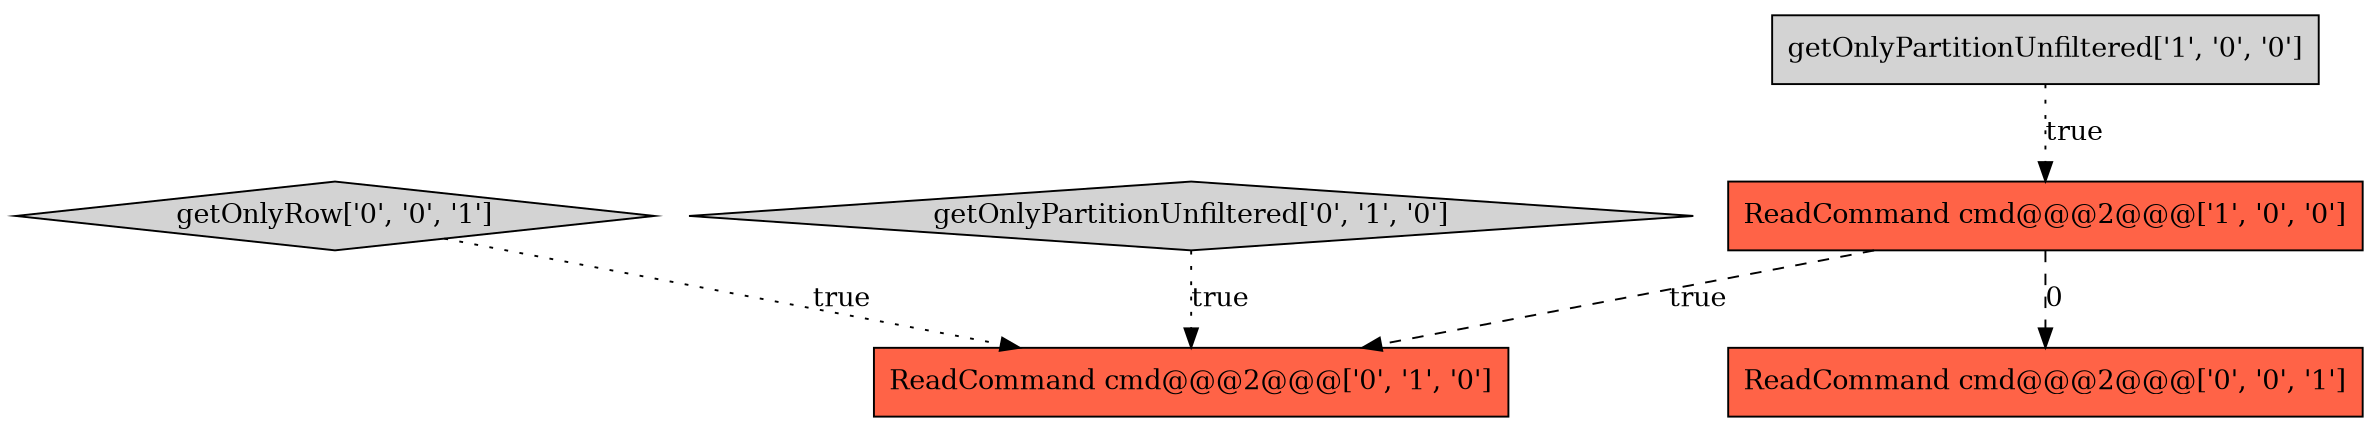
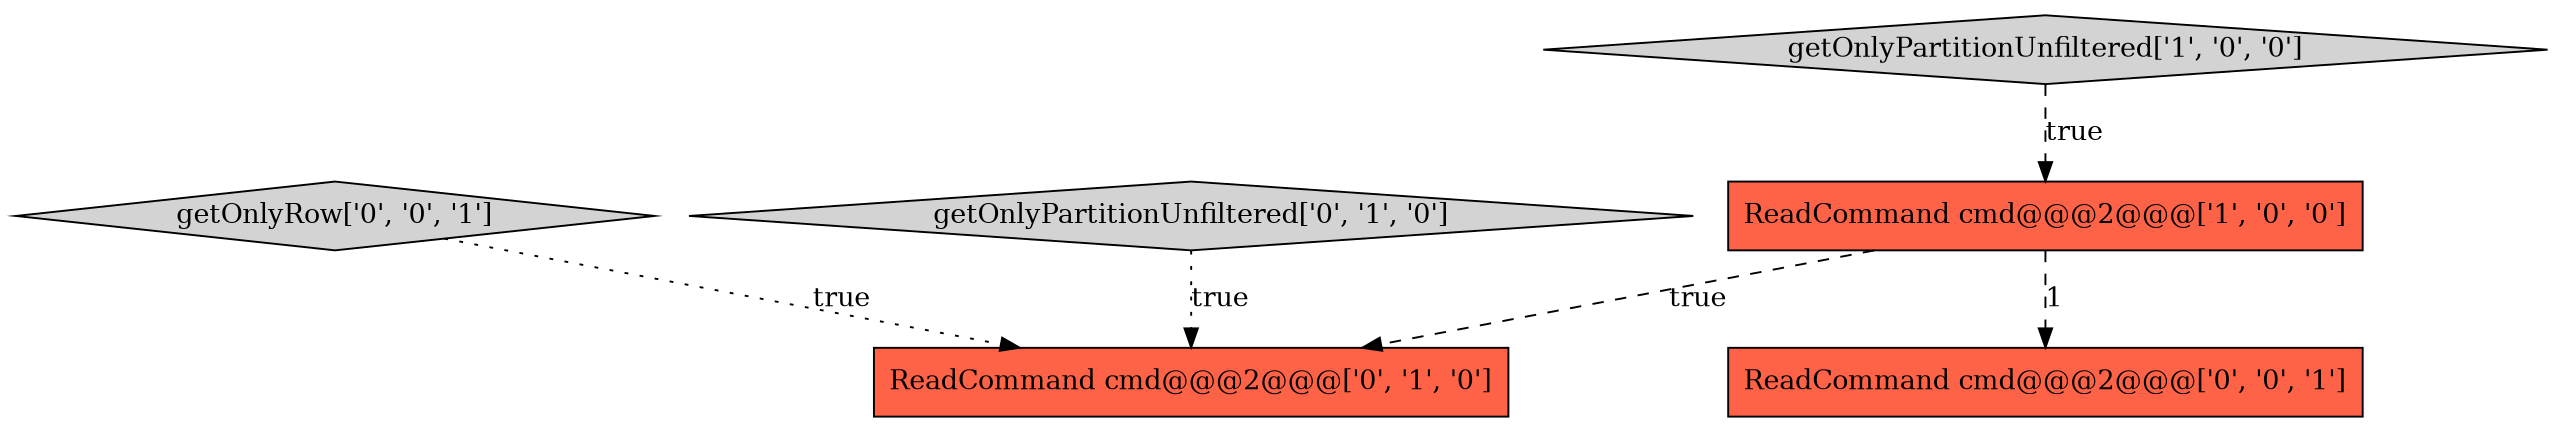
(2045, 50) -> (2045, 50)
(2045, 123) -> (2045, 123)
(2055, 299) -> (2055, 299)
